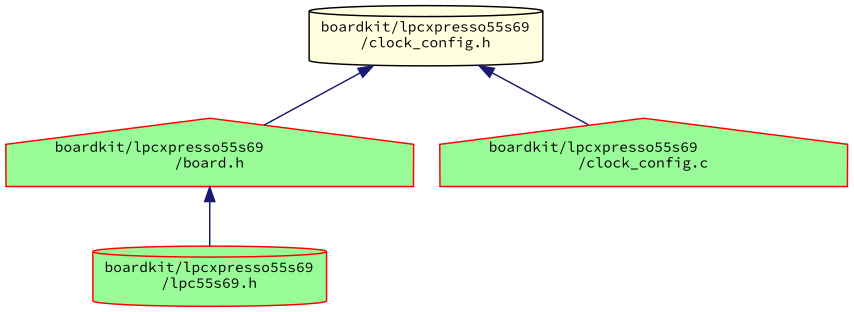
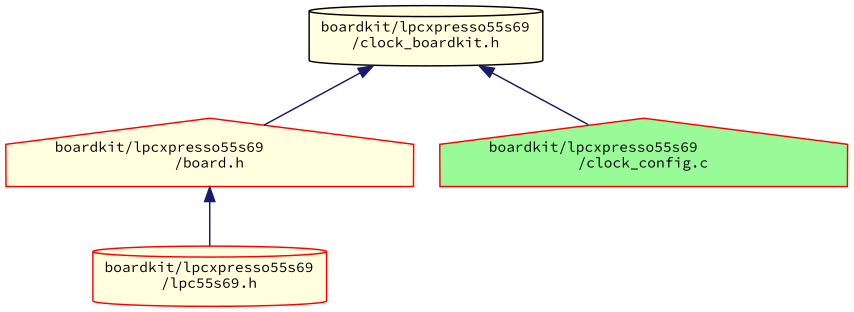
(426, 36) -> (426, 36)
(210, 156) -> (210, 156)
(210, 276) -> (210, 276)
